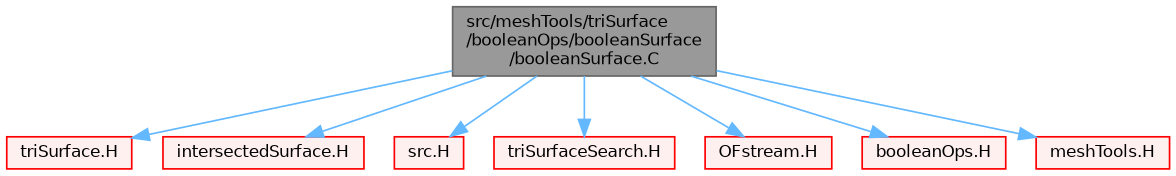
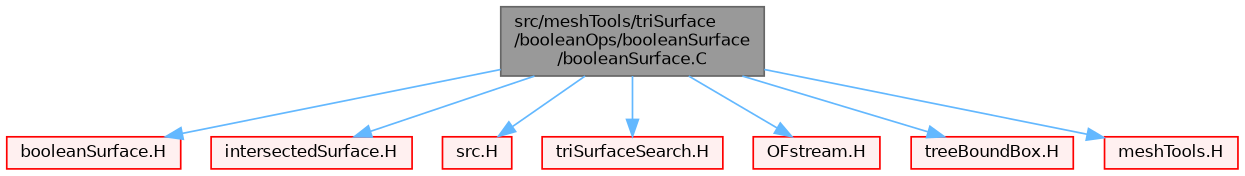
(69, 153) -> (94, 153)
(934, 153) -> (992, 153)
